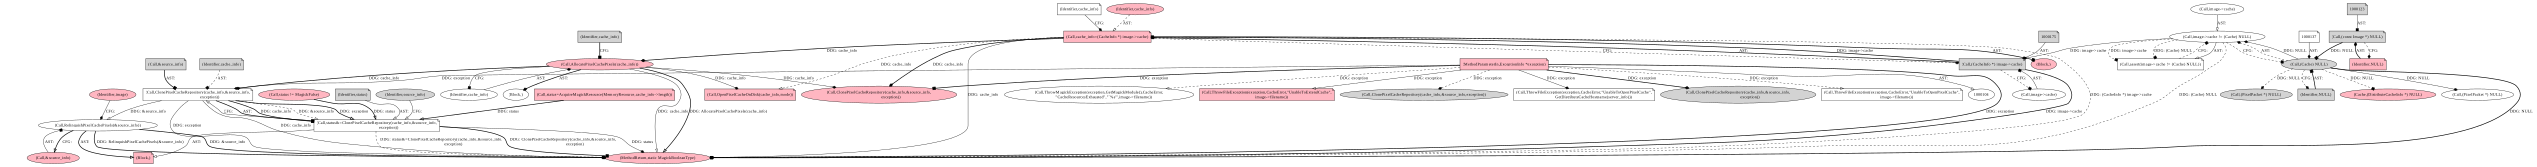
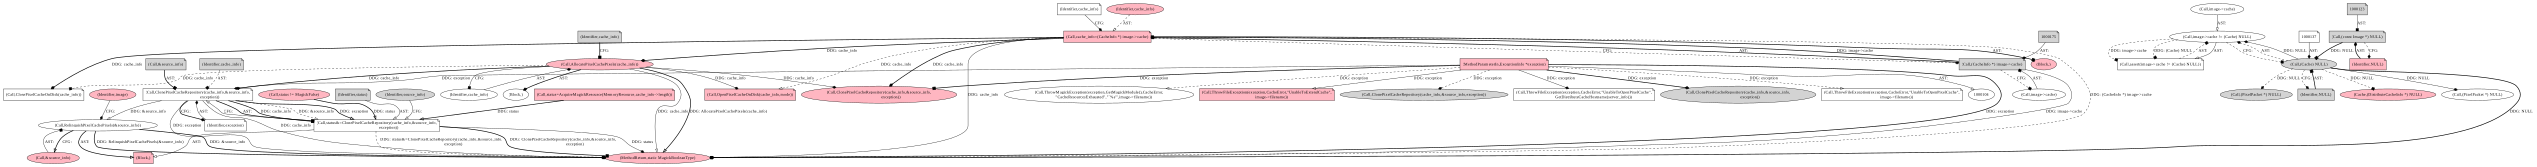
(2099, 44) -> none
(2204, 51) -> (2204, 51)
none -> (44, 95)
none -> (225, 125)
(1496, 149) -> (1496, 149)
(1641, 151) -> none
